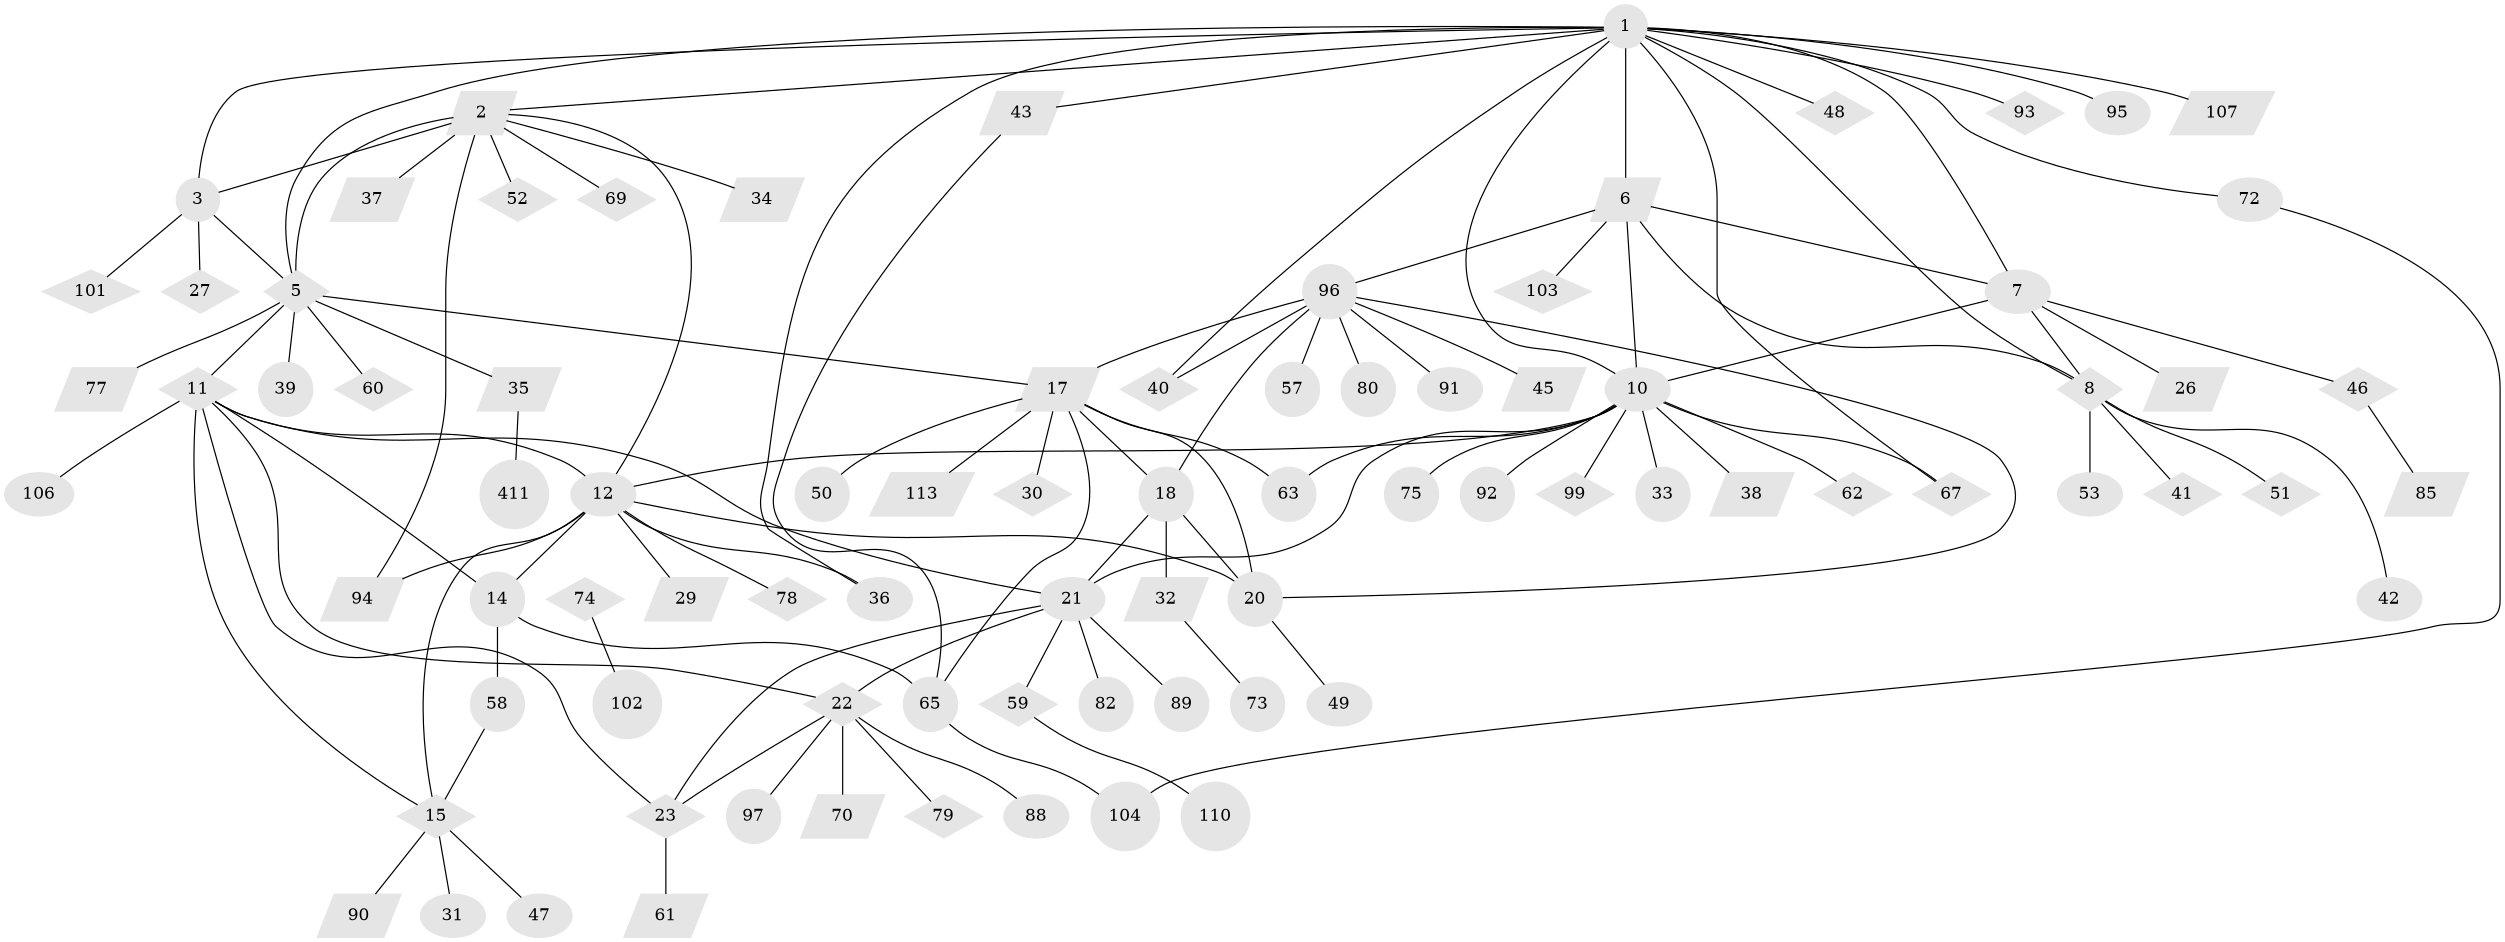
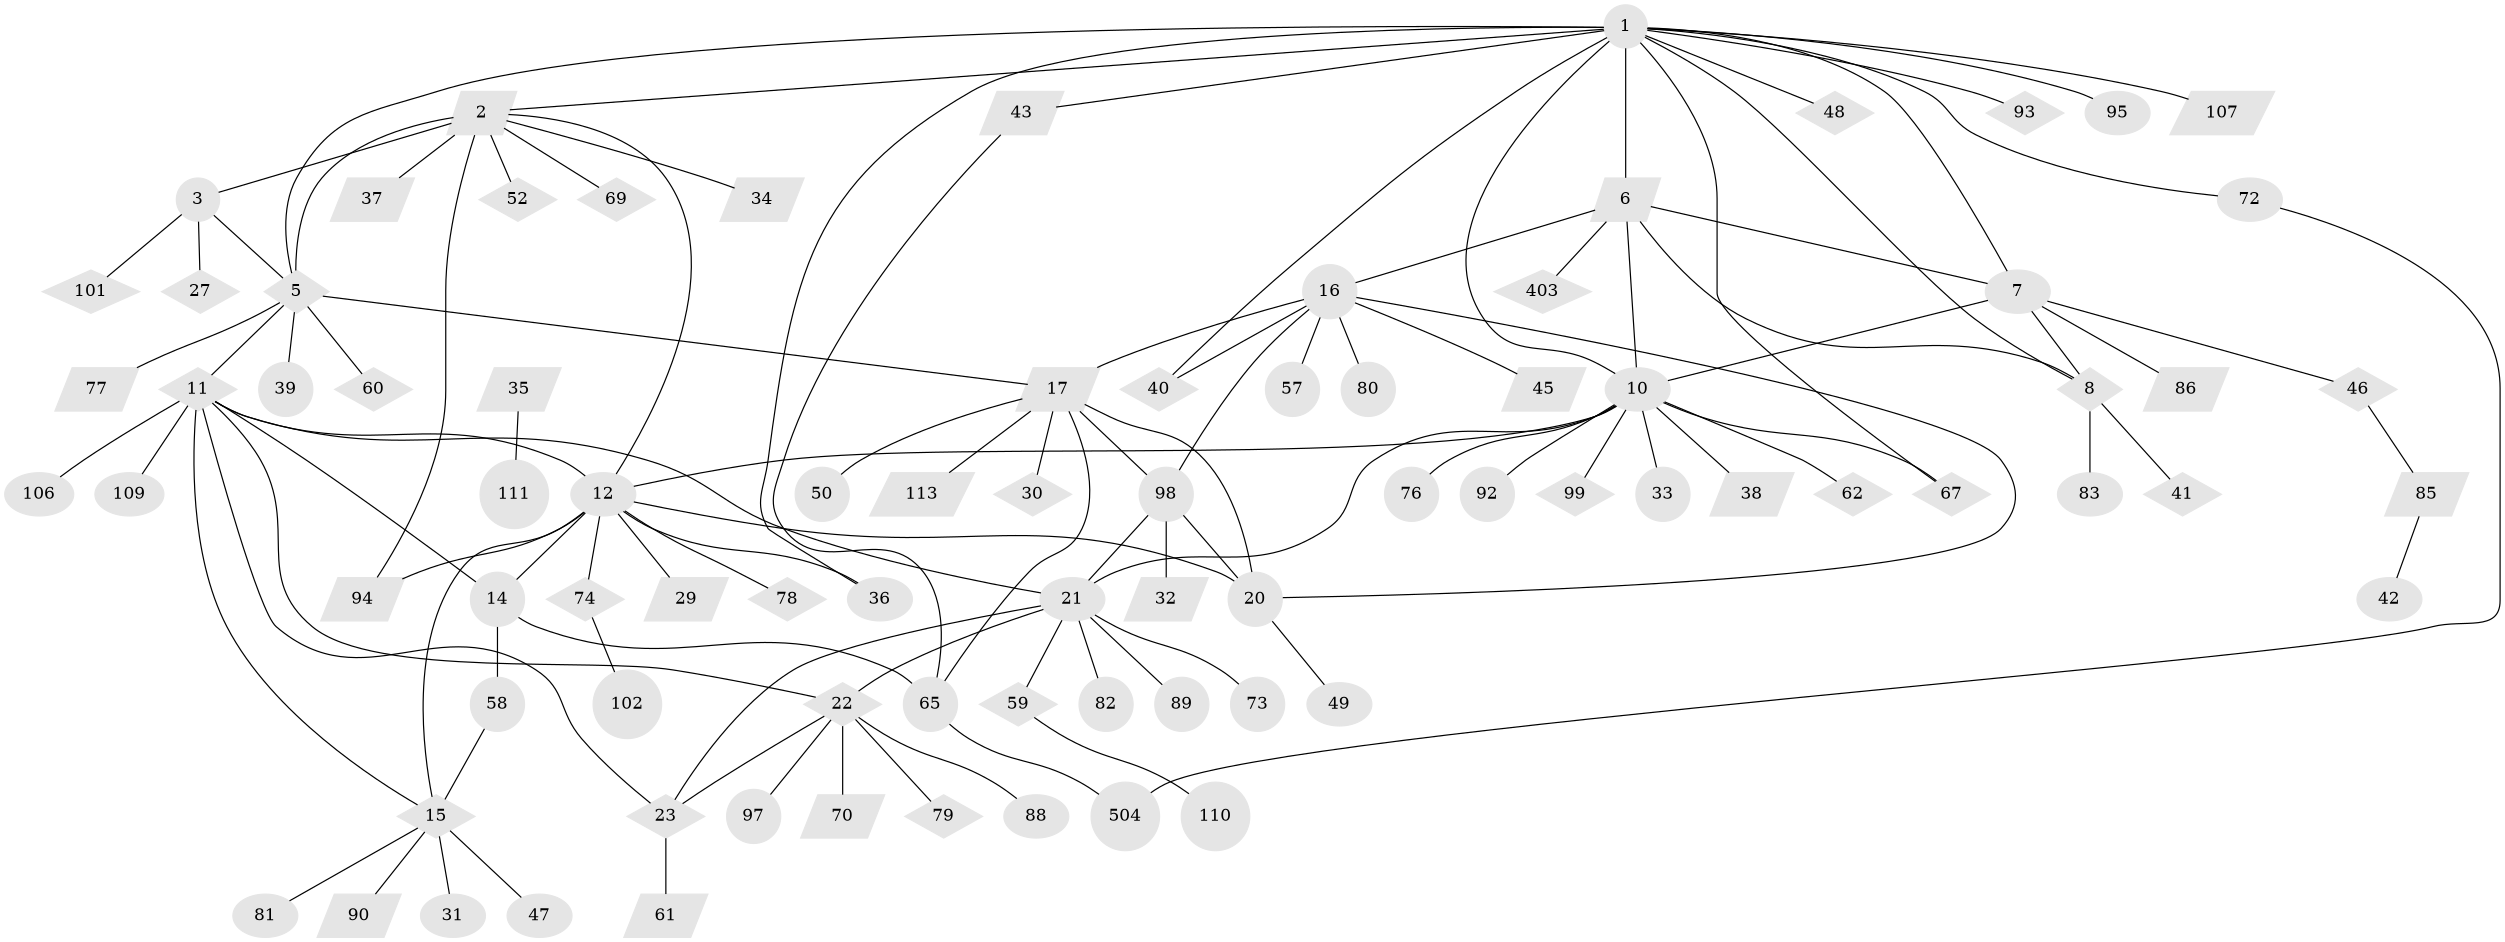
(1017, 41) -> none
(1330, 292) -> (1330, 292)
(1543, 292) -> (1543, 292)
(404, 339) -> none
(1450, 389) -> none
(2186, 389) -> (2186, 389)
(2284, 435) -> (2408, 547)
none -> (129, 494)
(514, 494) -> (514, 494)
(1166, 494) -> (1166, 494)
(1289, 494) -> none
(1412, 494) -> (1412, 494)
(2090, 494) -> (2090, 494)
(2281, 494) -> none
none -> (594, 548)
(1212, 652) -> (1169, 647)
(1125, 816) -> (1125, 816)
none -> (265, 916)
